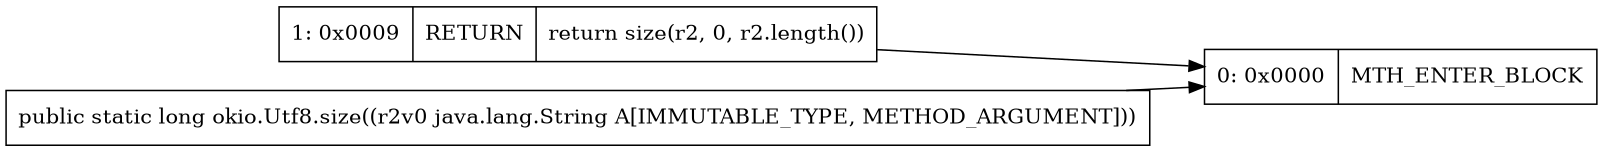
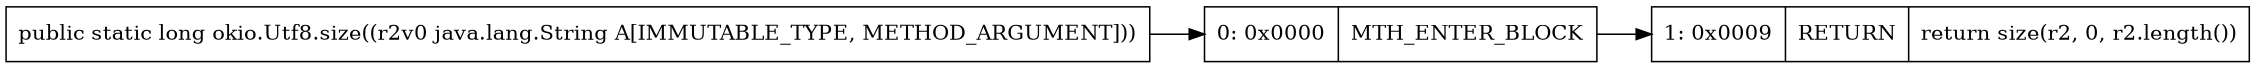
(1033, 58) -> (1616, 34)
